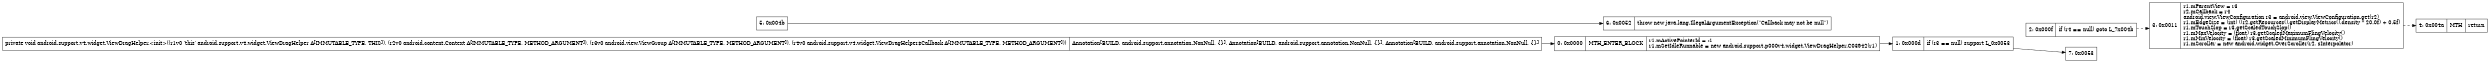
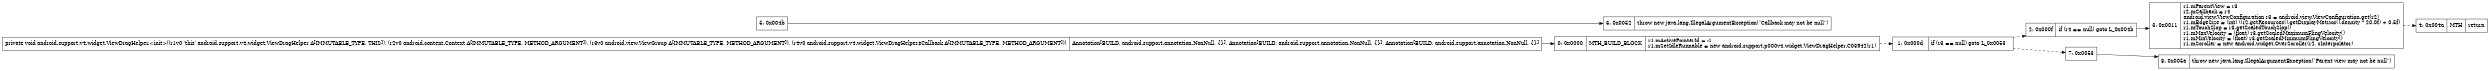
(2141, 29) -> (2141, 29)
(2096, 30) -> (2096, 30)
none -> (2018, 37)
(1616, 44) -> (1615, 44)
(1884, 44) -> (1884, 44)
(1969, 44) -> (1969, 44)
(2038, 50) -> (2038, 50)
none -> (2276, 62)
